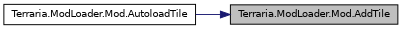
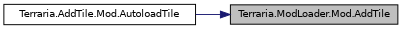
(100, 15) -> (100, 15)
